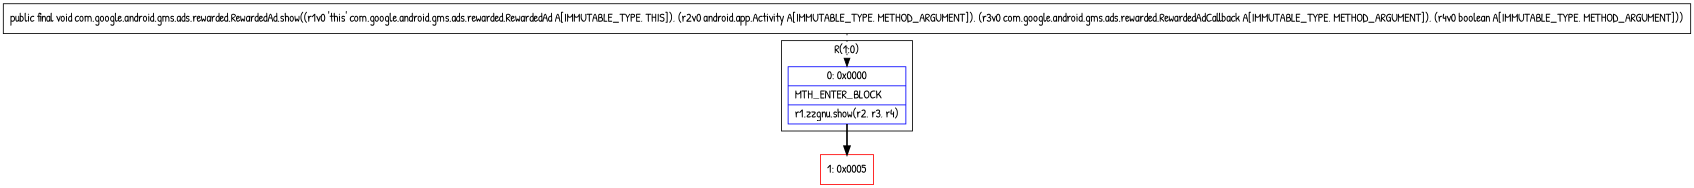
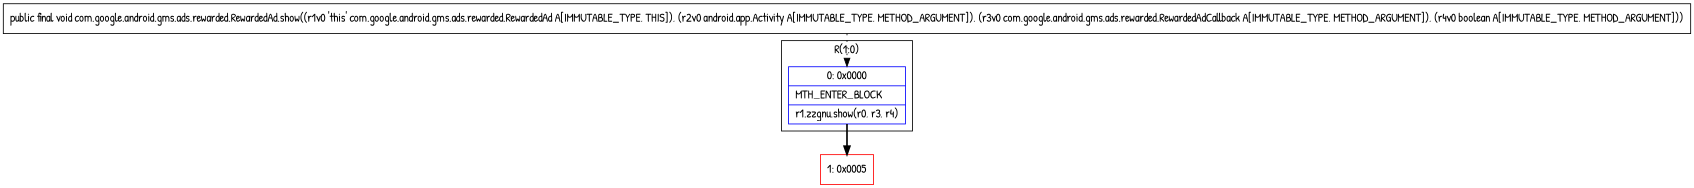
(847, 114) -> (847, 114)
